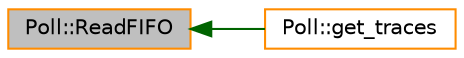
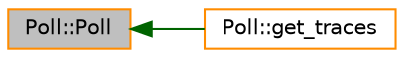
(99, 29) -> (69, 29)
